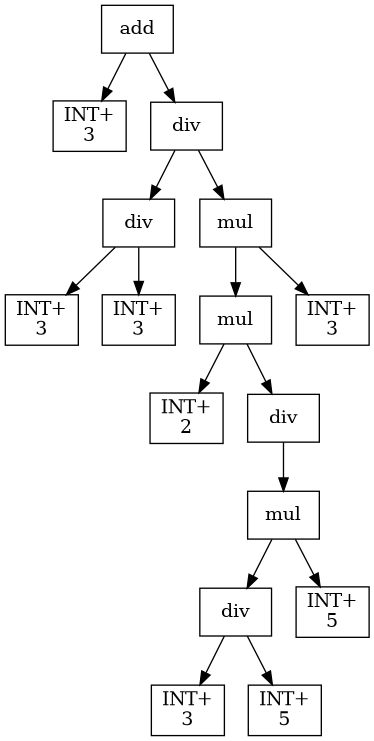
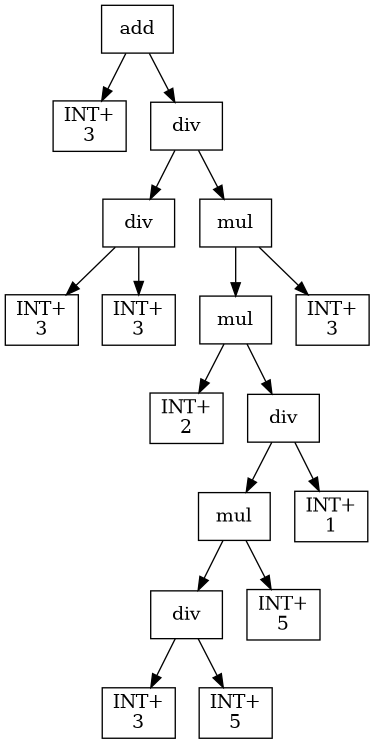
none -> (331, 517)
